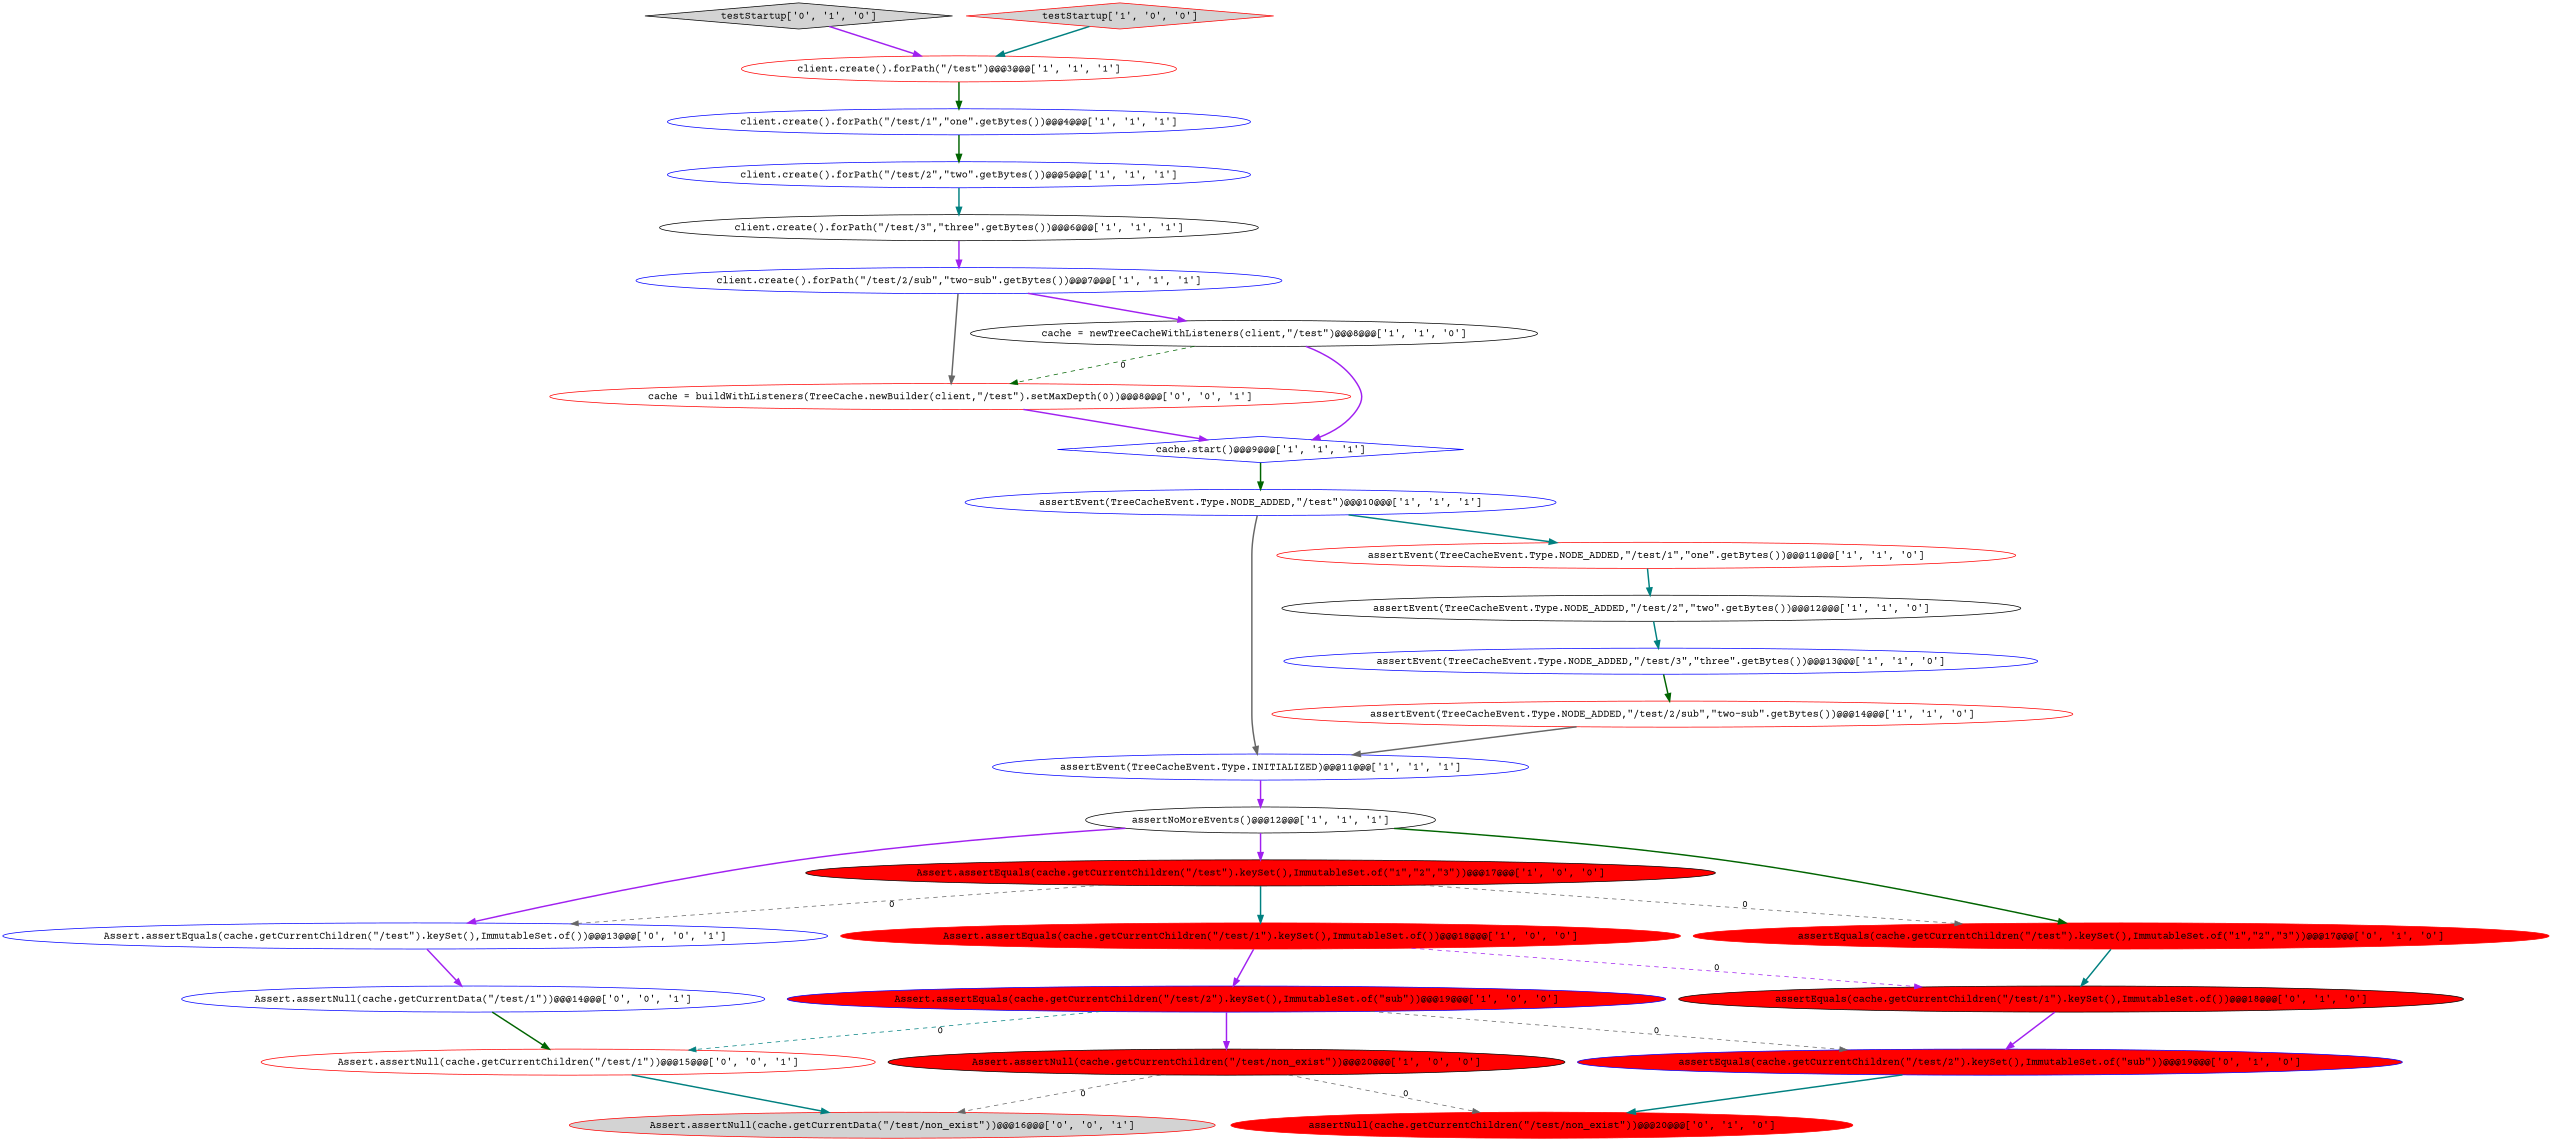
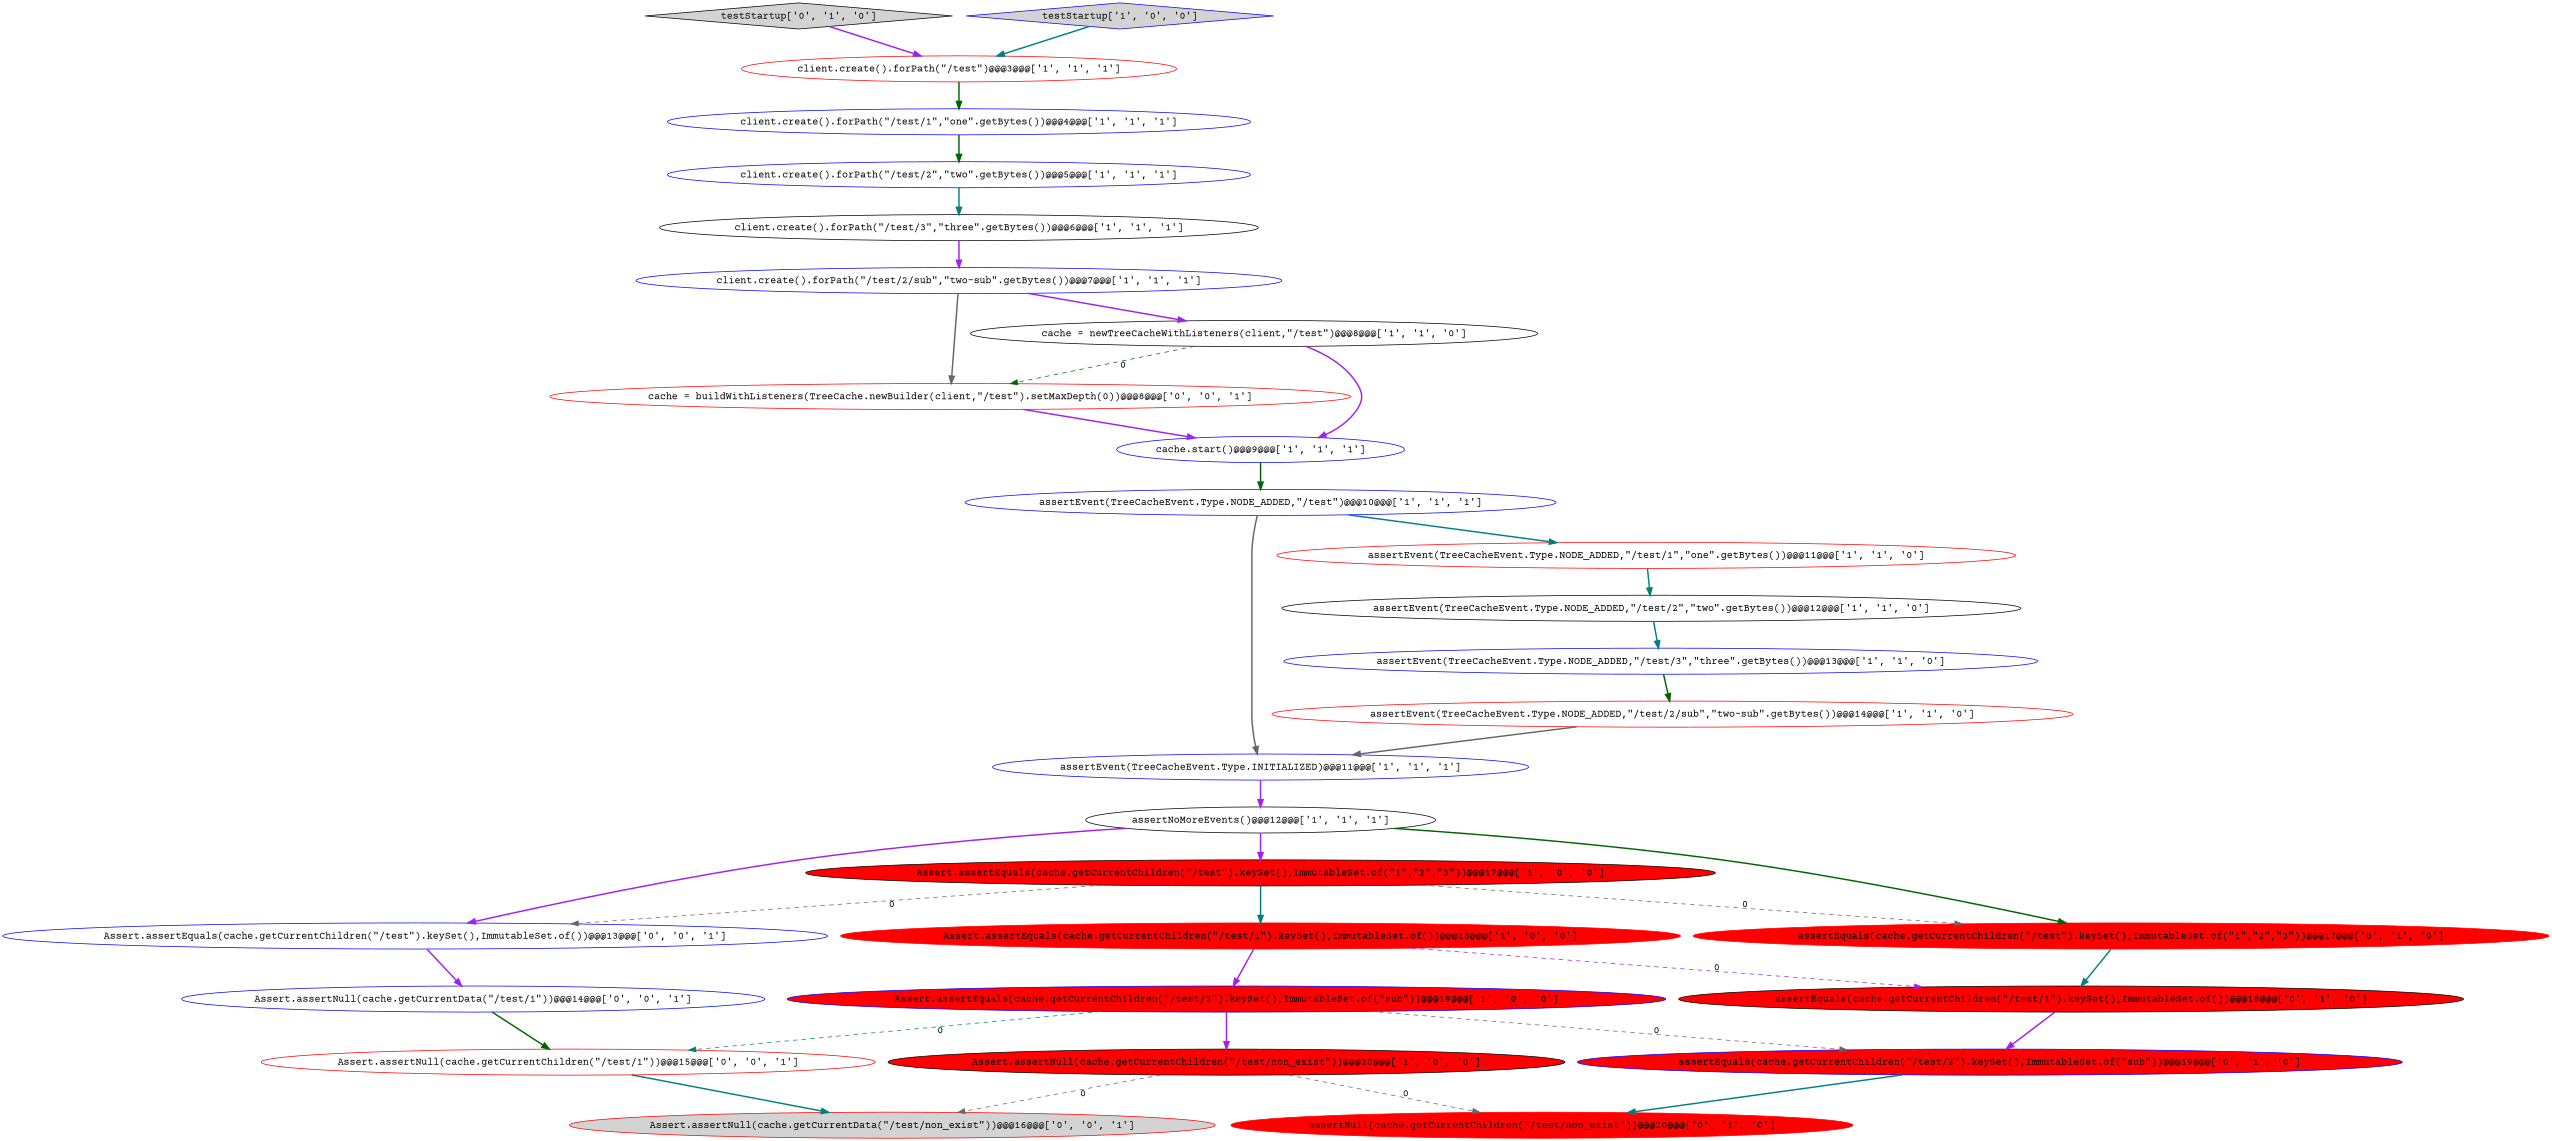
(1120, 16) -> (1120, 16)
(1261, 450) -> (1261, 450)
